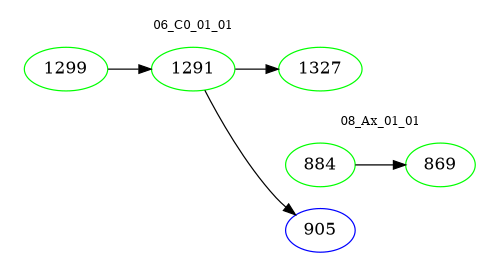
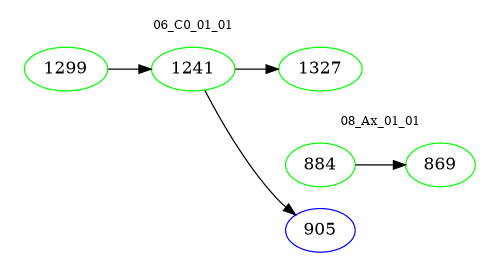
(193, 69) -> (193, 69)
